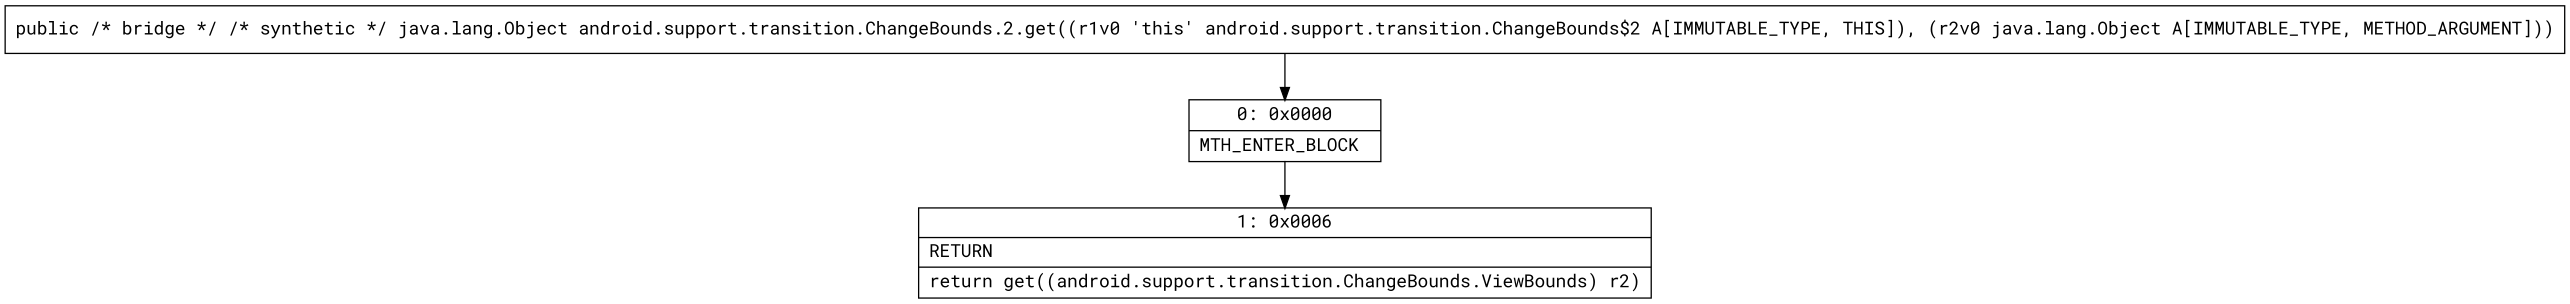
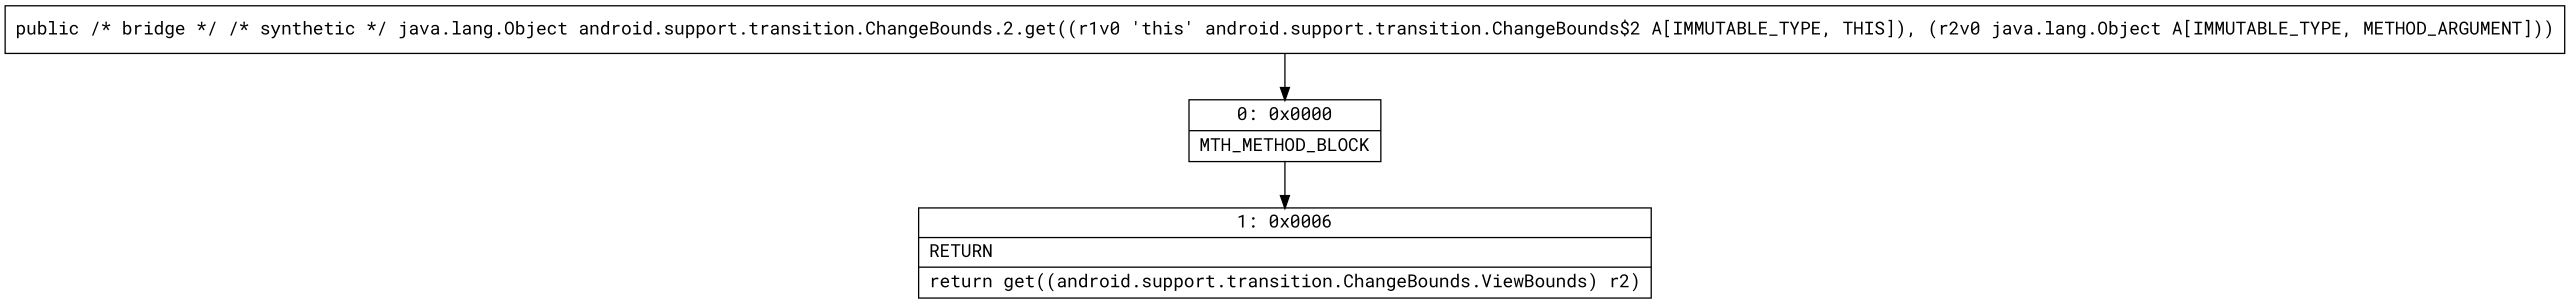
(1279, 145) -> (1285, 145)
